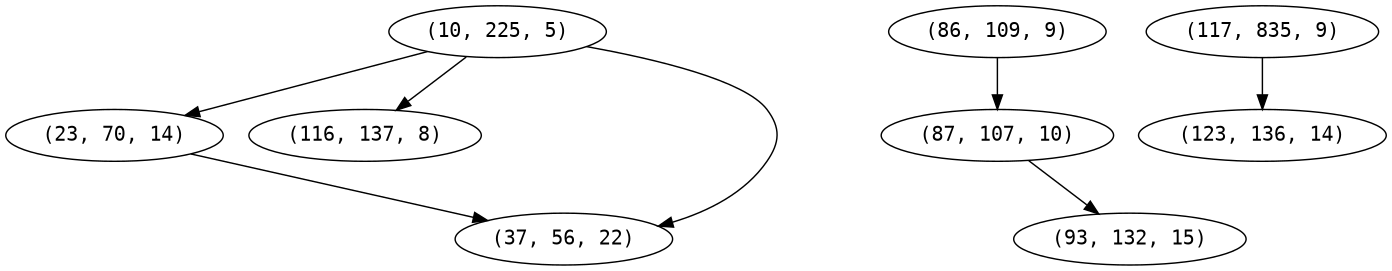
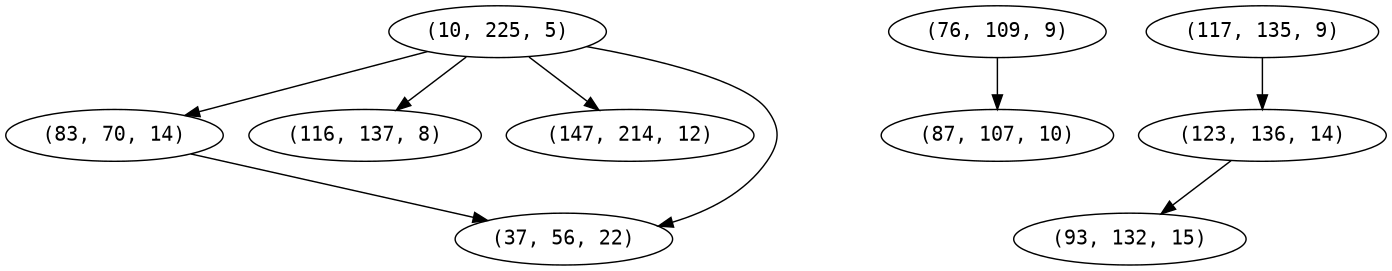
(997, 32) -> (997, 32)
(1262, 32) -> (1262, 32)
(115, 135) -> (115, 135)
none -> (630, 135)
(1058, 183) -> (1202, 183)
